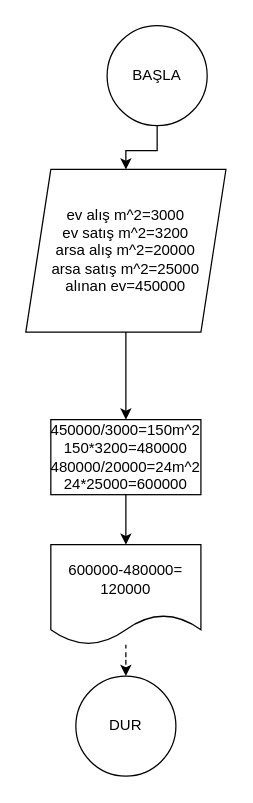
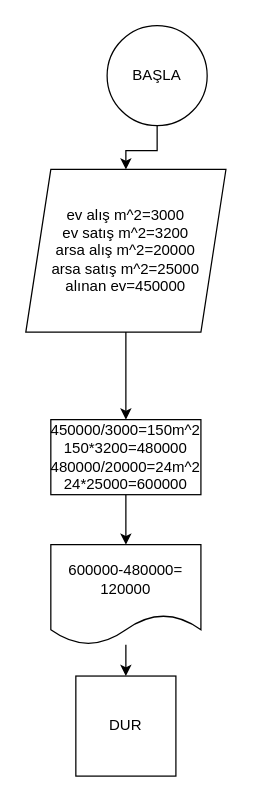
(126, 663) -> (126, 663)
(126, 726) -> (126, 726)
